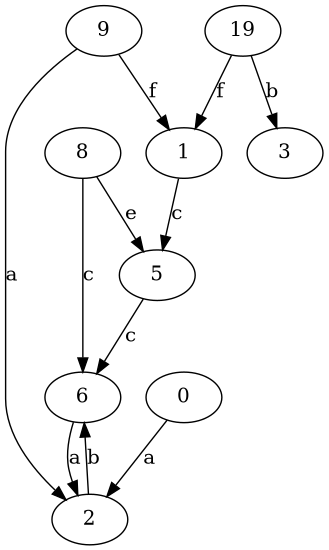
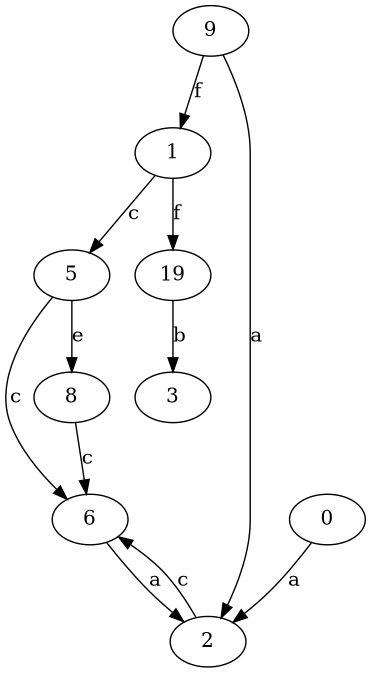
(217, 86) -> (173, 207)
(116, 208) -> (72, 329)
(94, 458) -> (183, 581)
